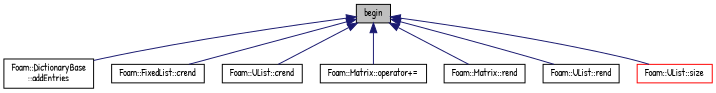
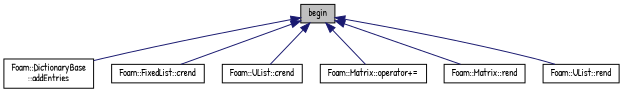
(675, 74) -> none
